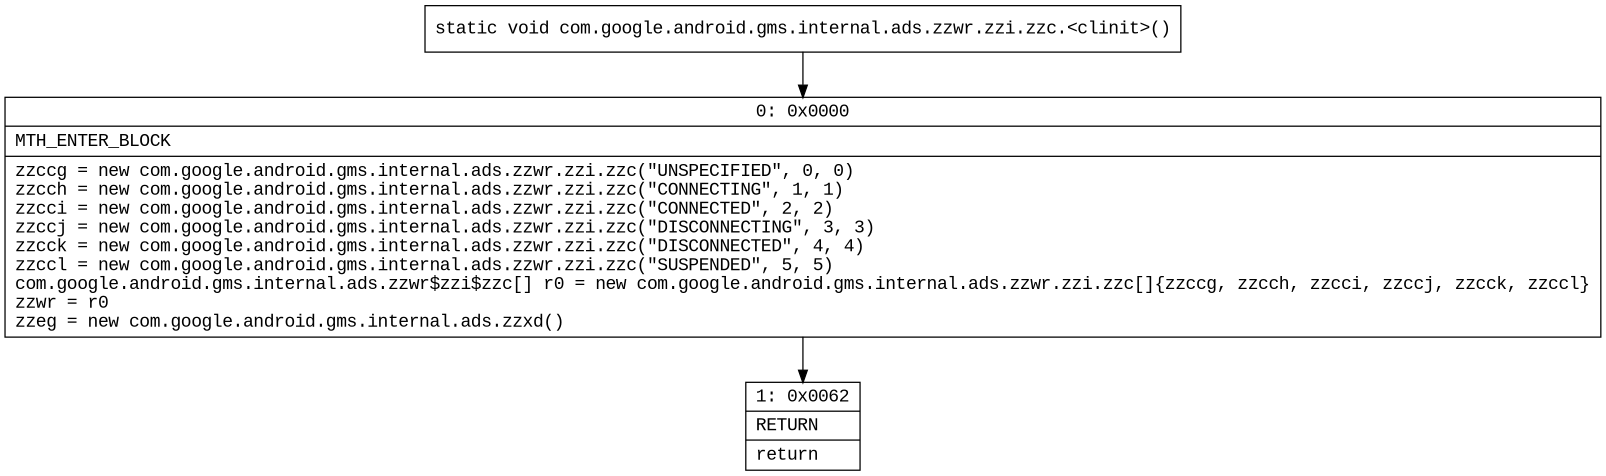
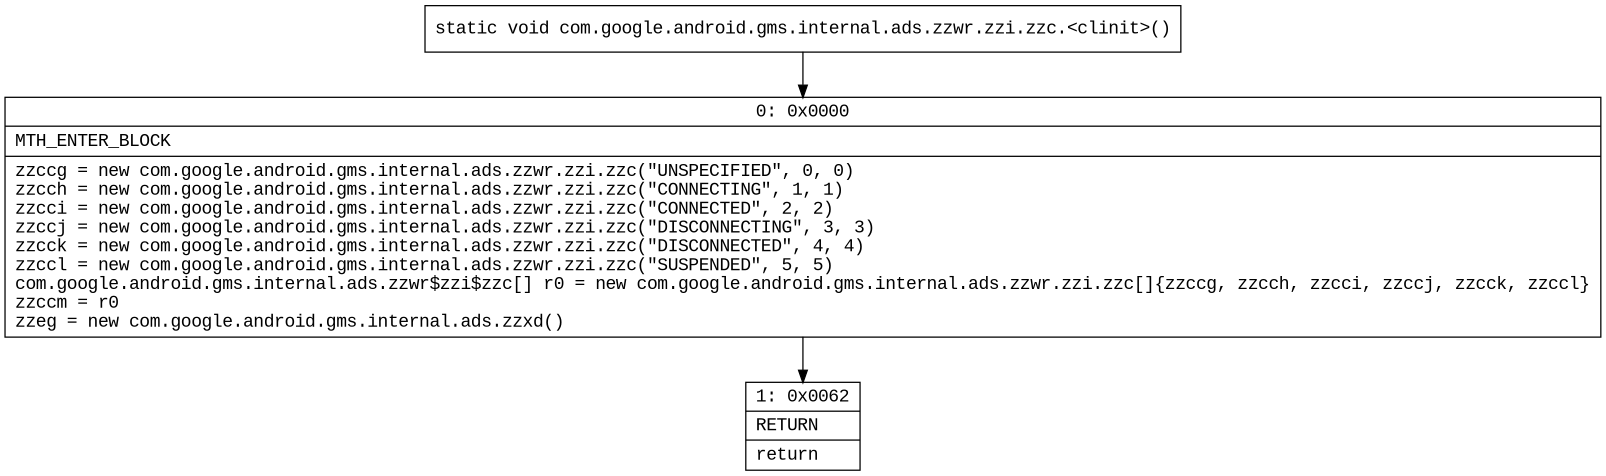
(62, 303) -> (67, 303)
